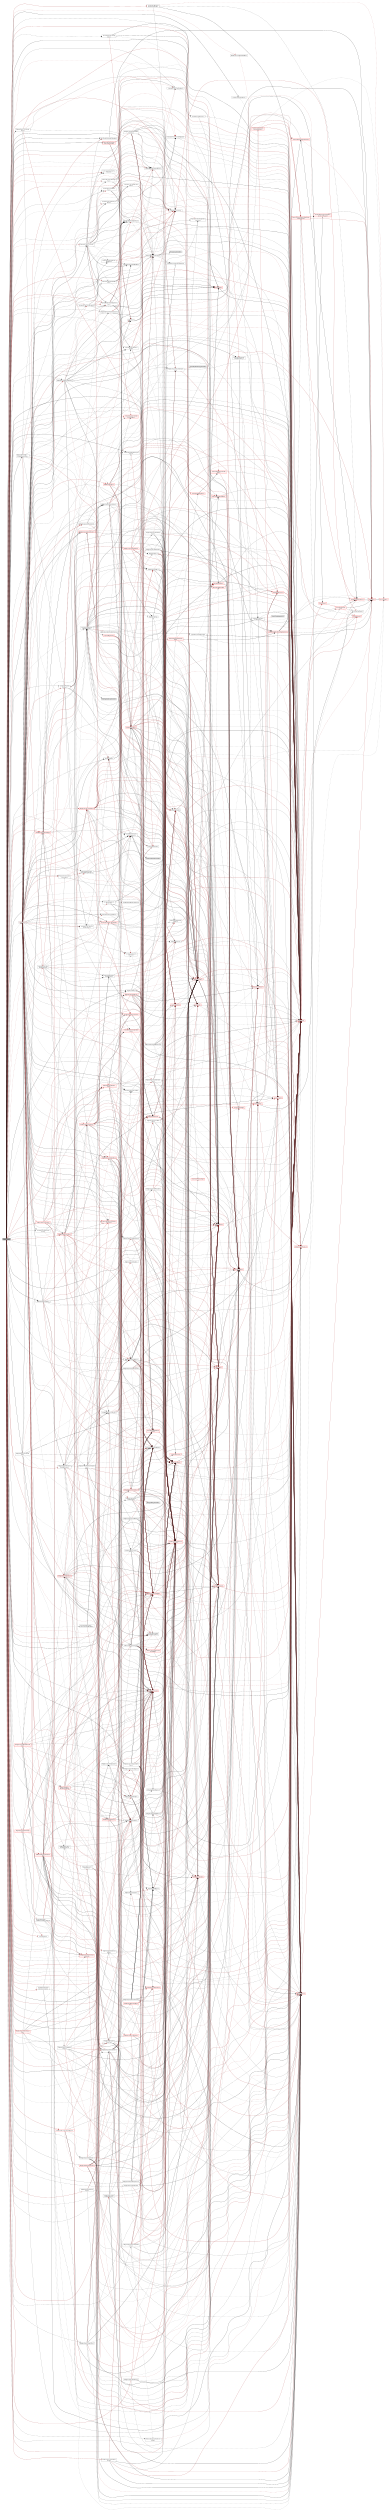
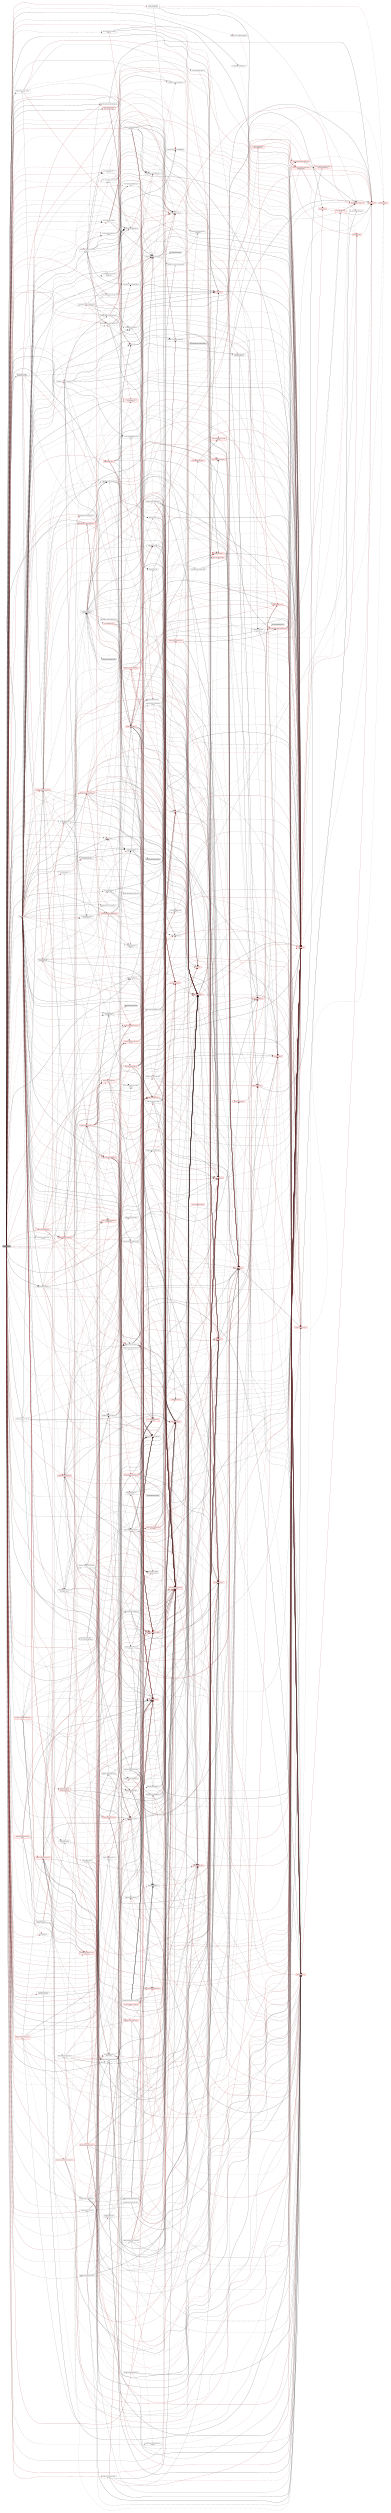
none -> (131, 1006)
